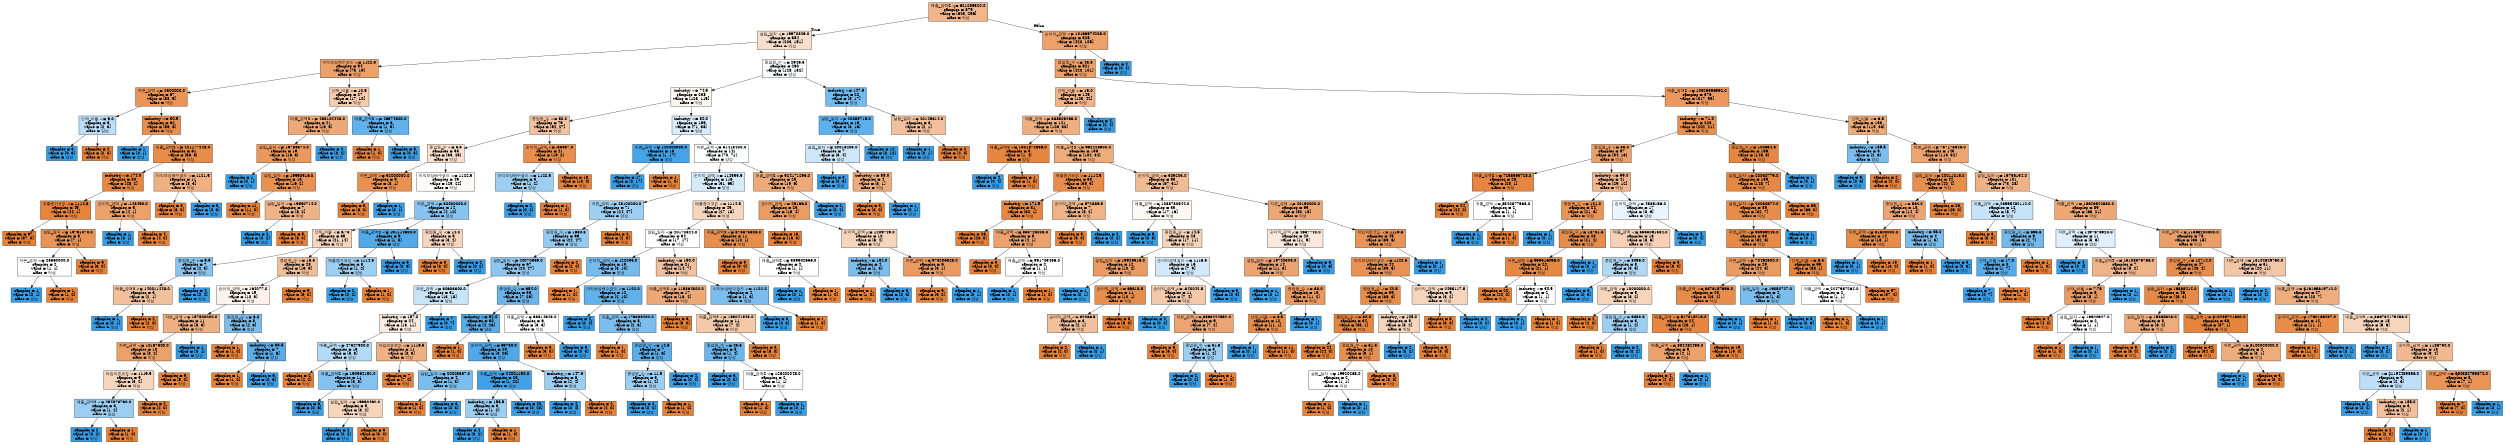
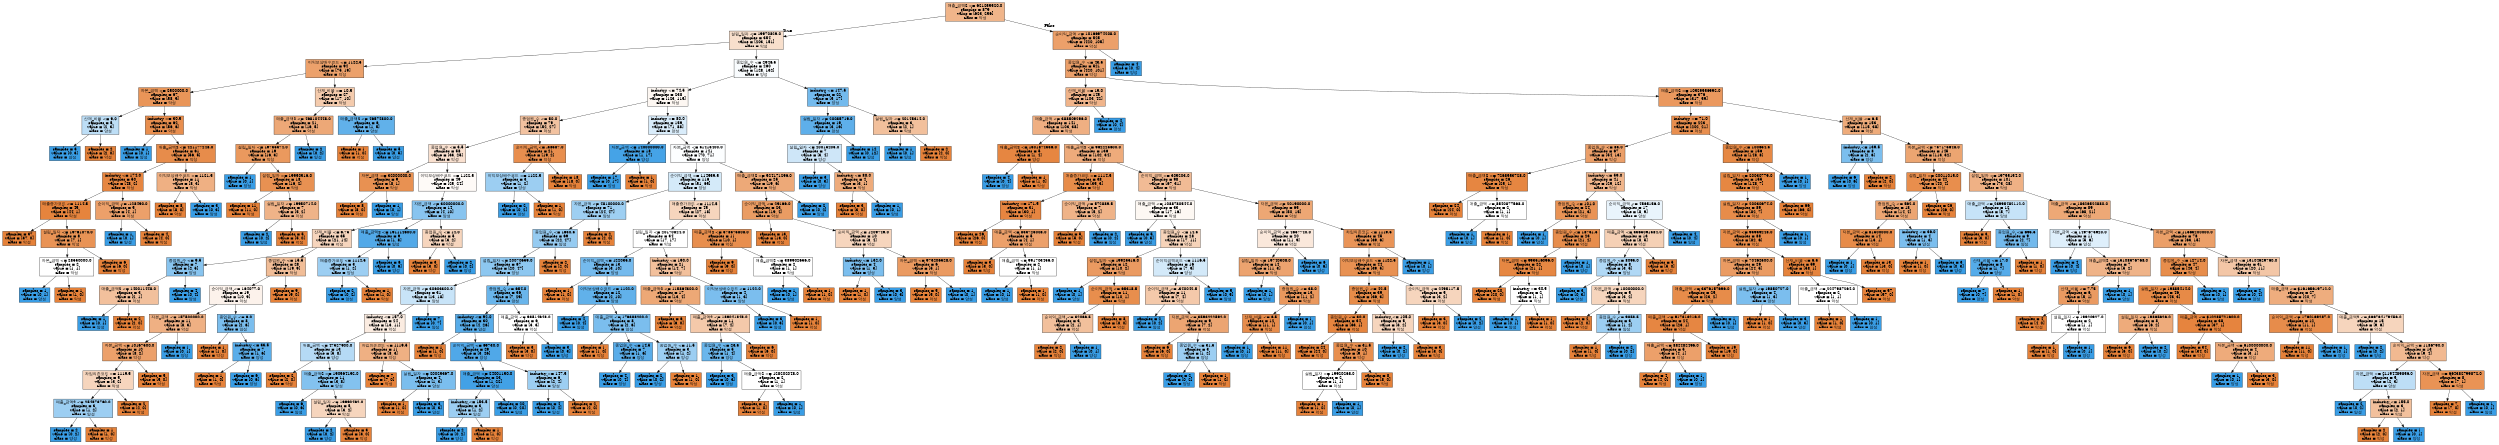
(649, 364) -> (648, 337)
